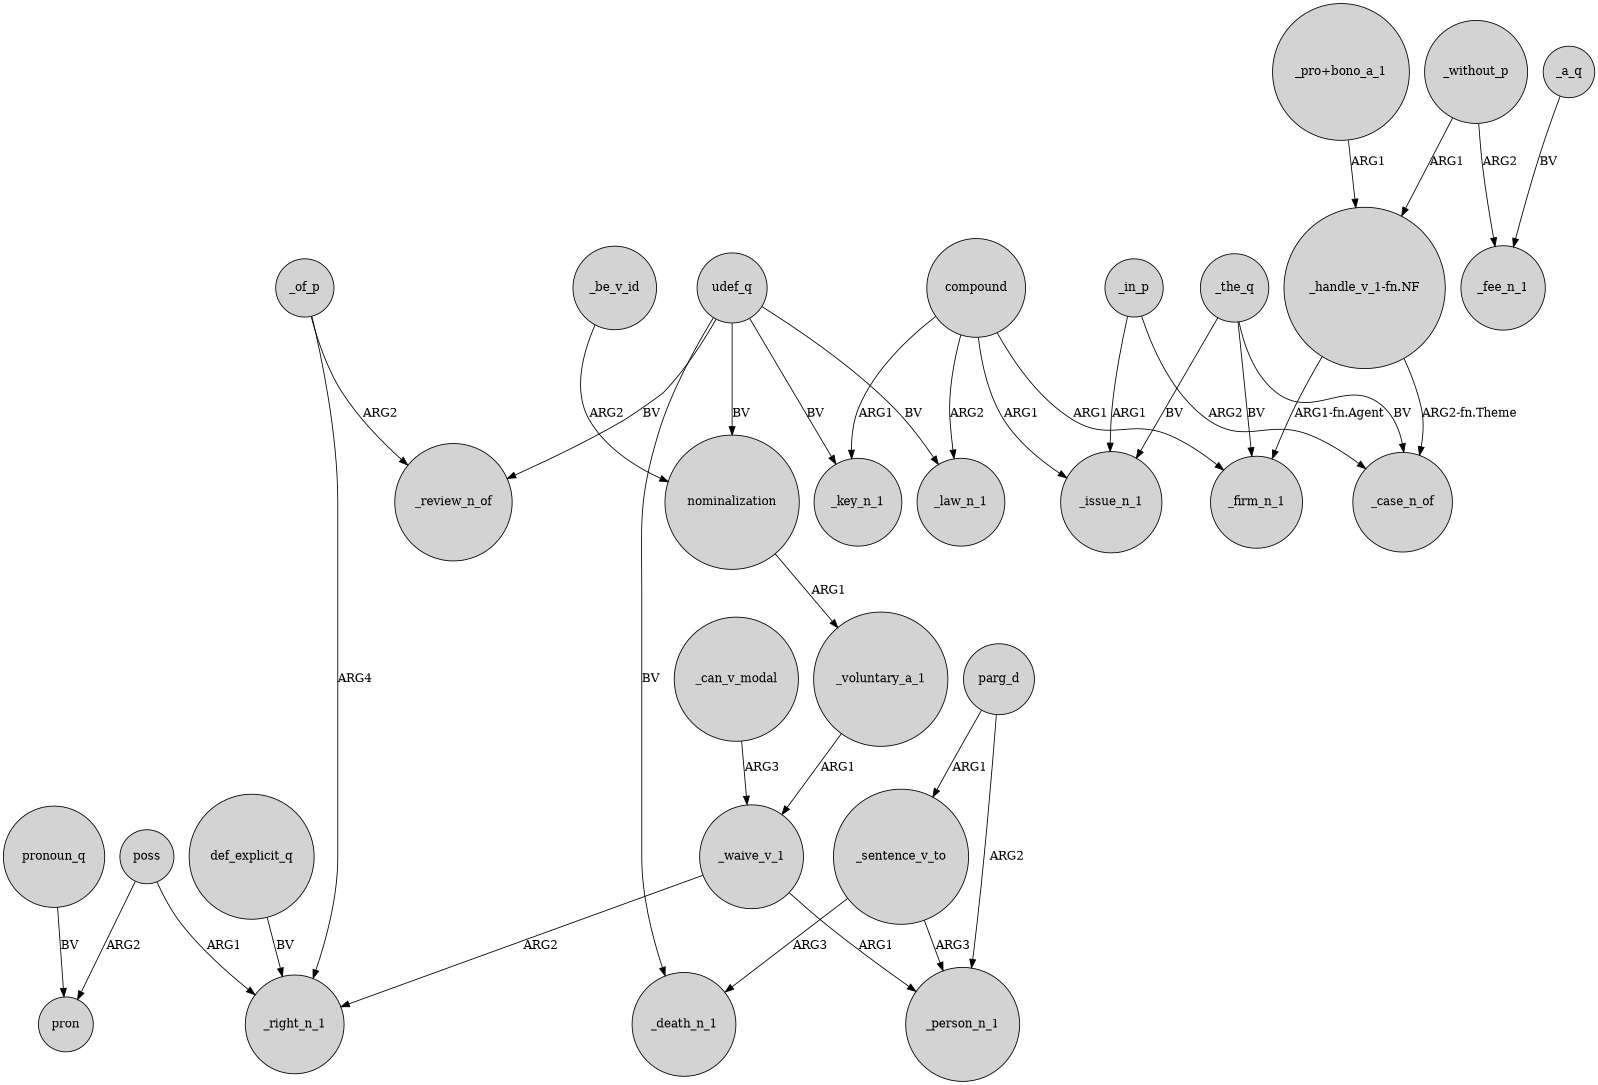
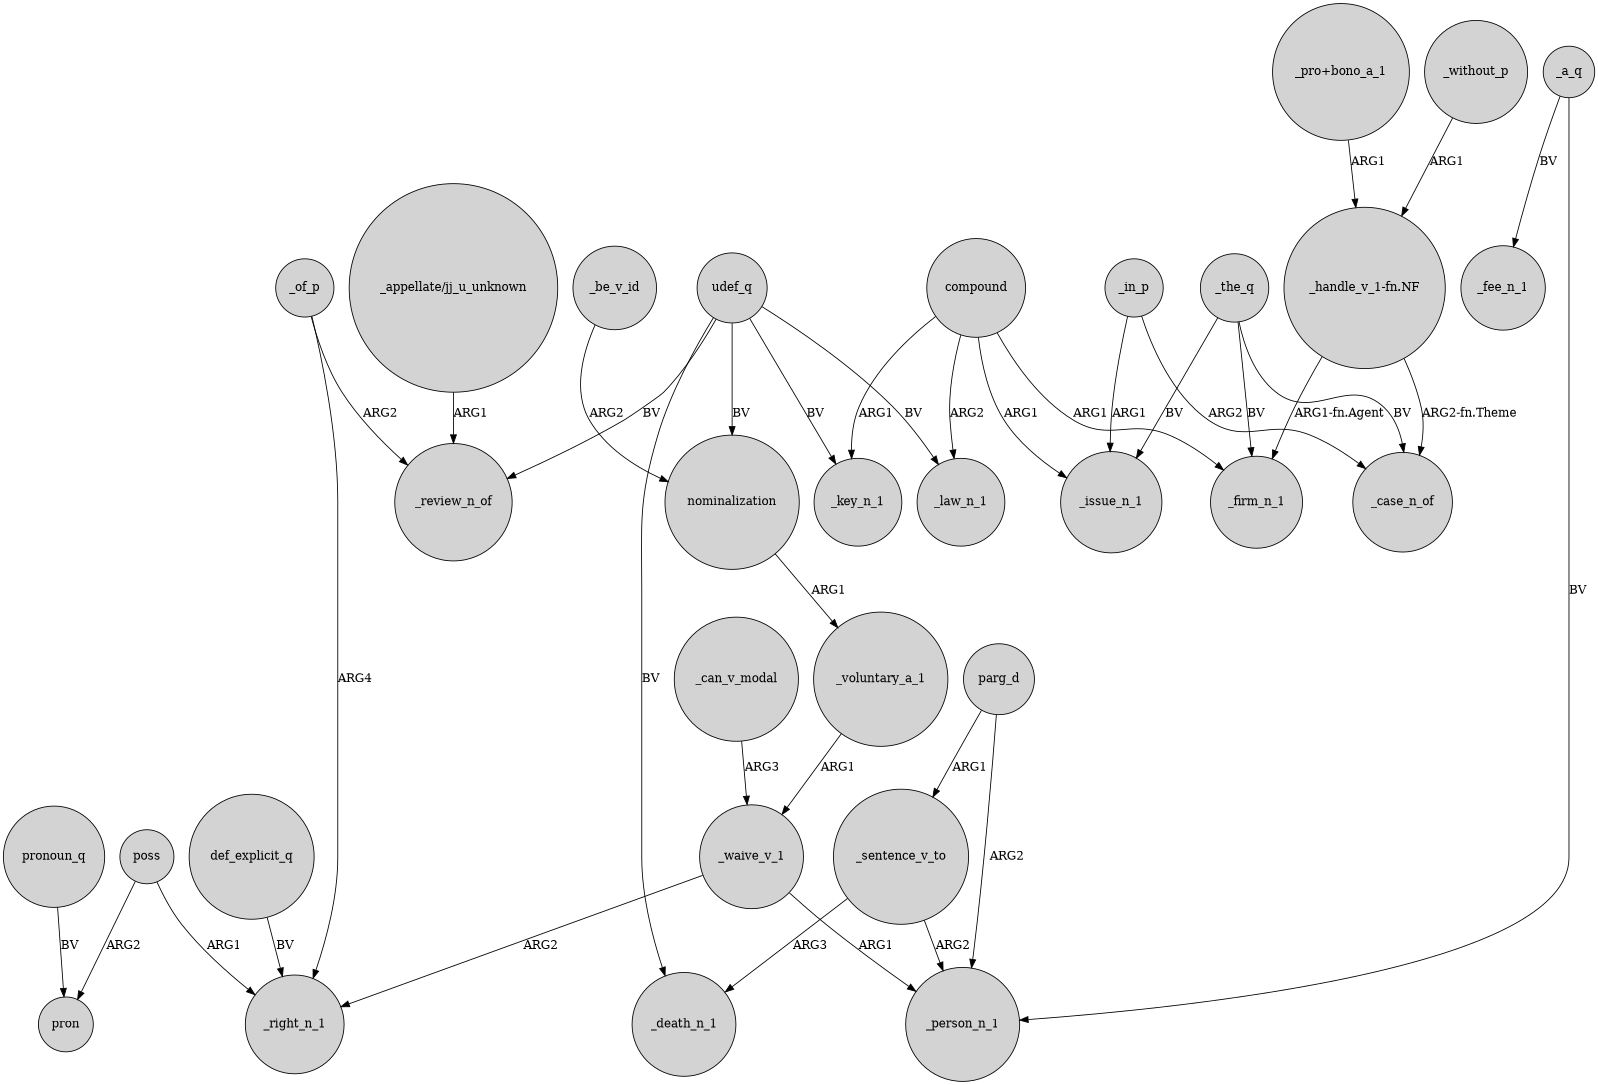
(1484, 181) -> none
none -> (453, 288)
none -> (1569, 771)
(953, 946) -> (953, 946)
